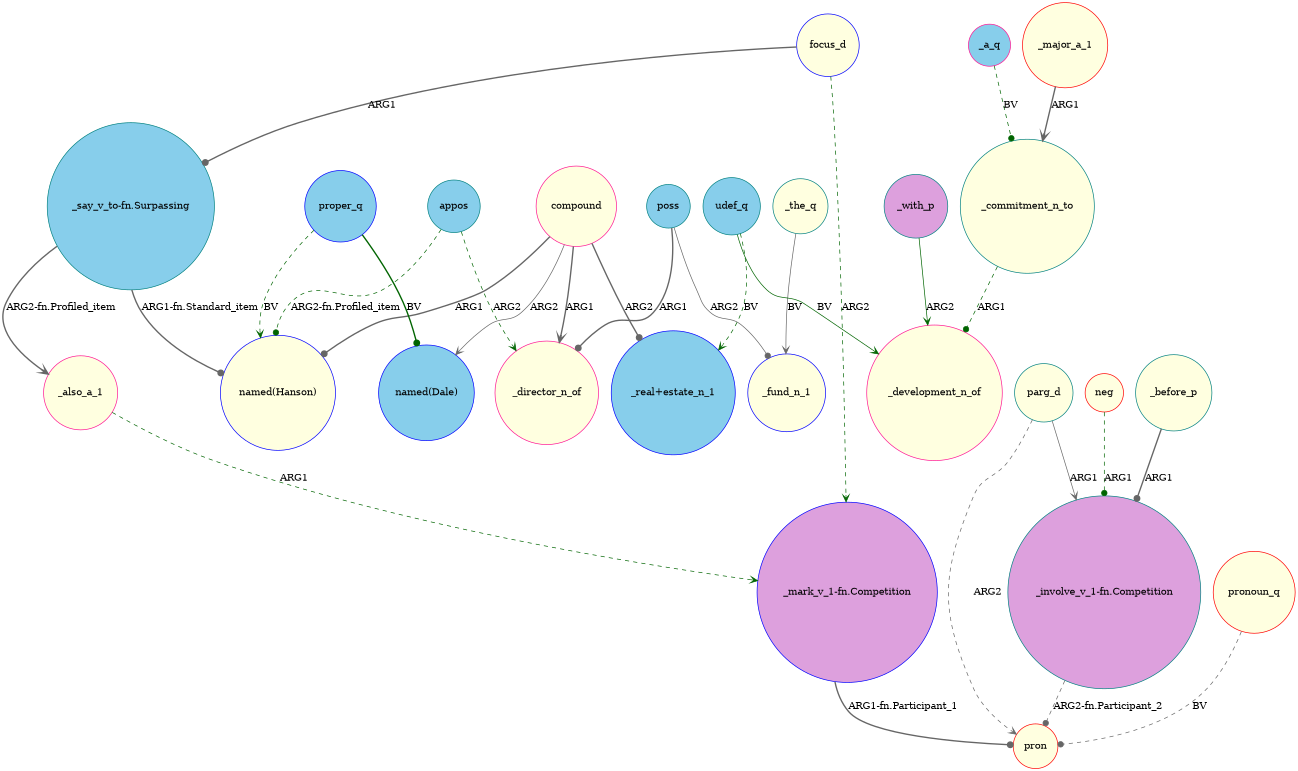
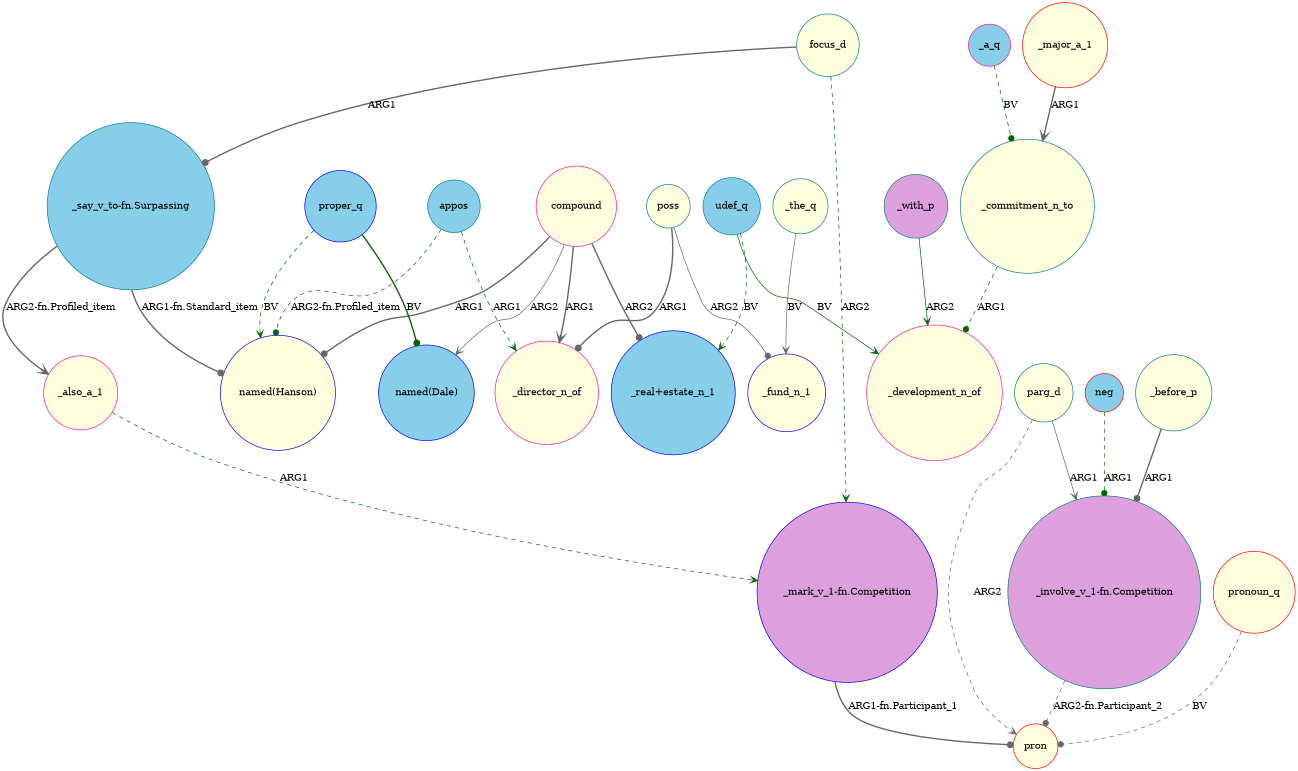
(828, 45) -> (828, 45)
(668, 206) -> (668, 206)
(507, 307) -> (507, 307)
(1104, 393) -> (1104, 393)
